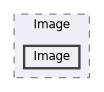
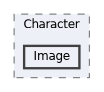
(52, 25) -> (52, 25)
